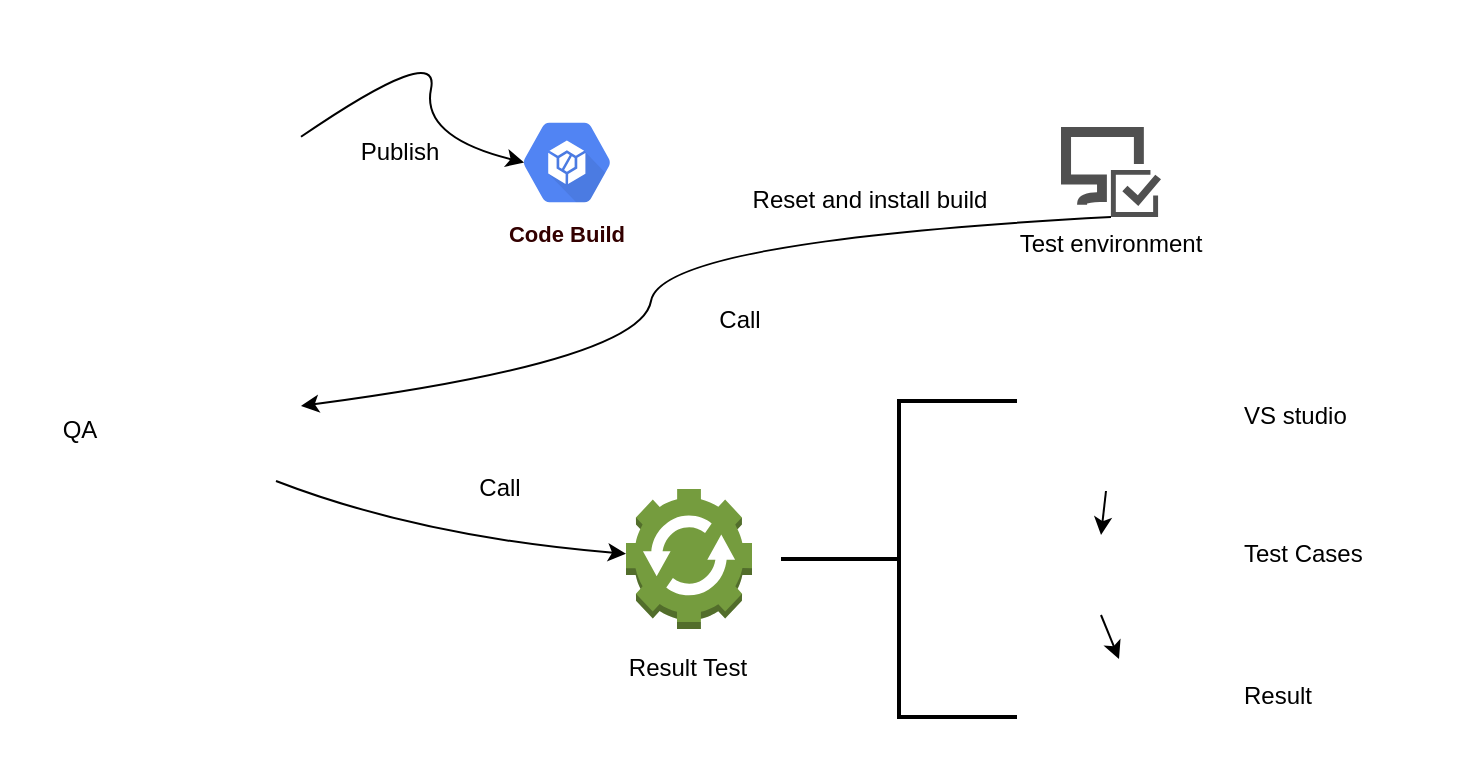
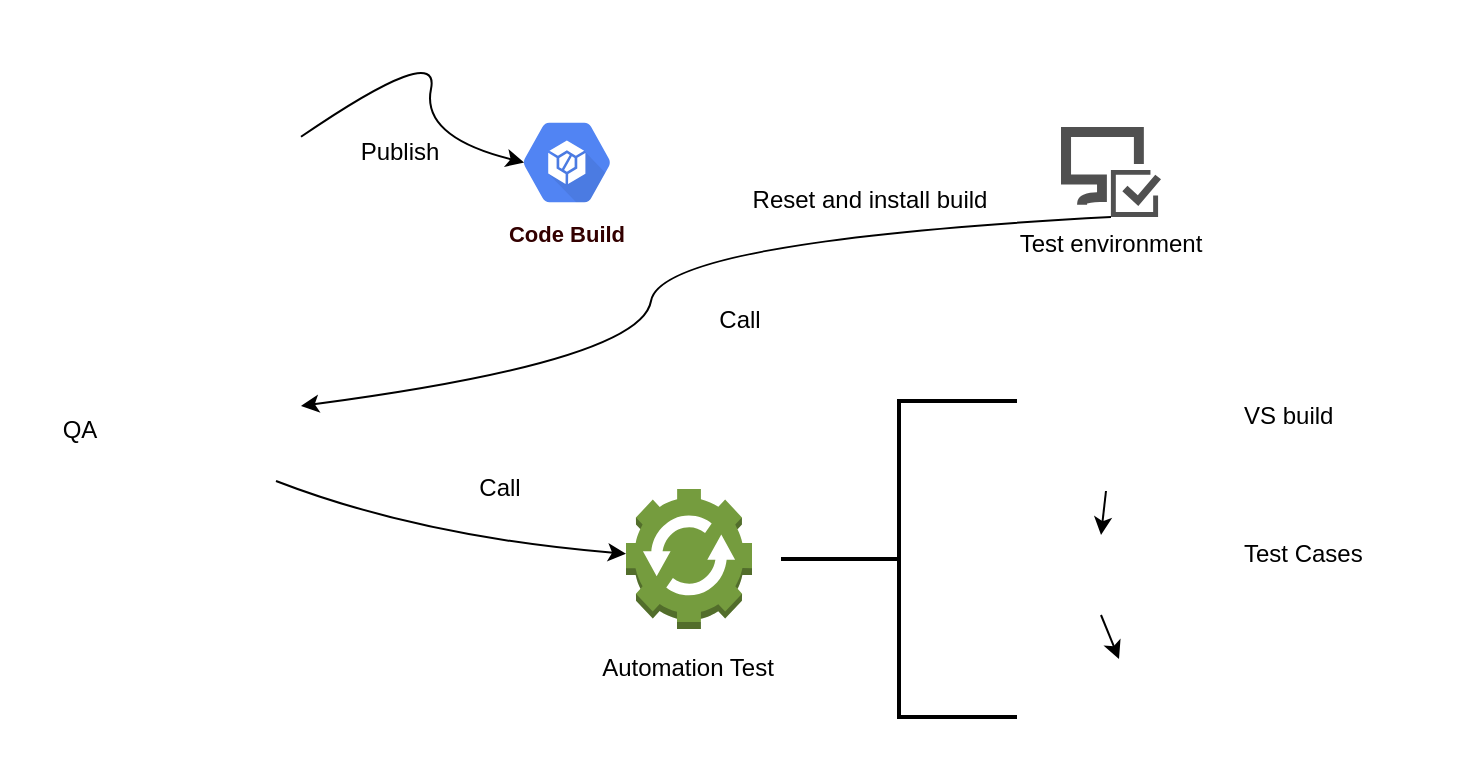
(1299, 431) -> (1289, 431)
(689, 669) -> (689, 669)
(1331, 697) -> none
